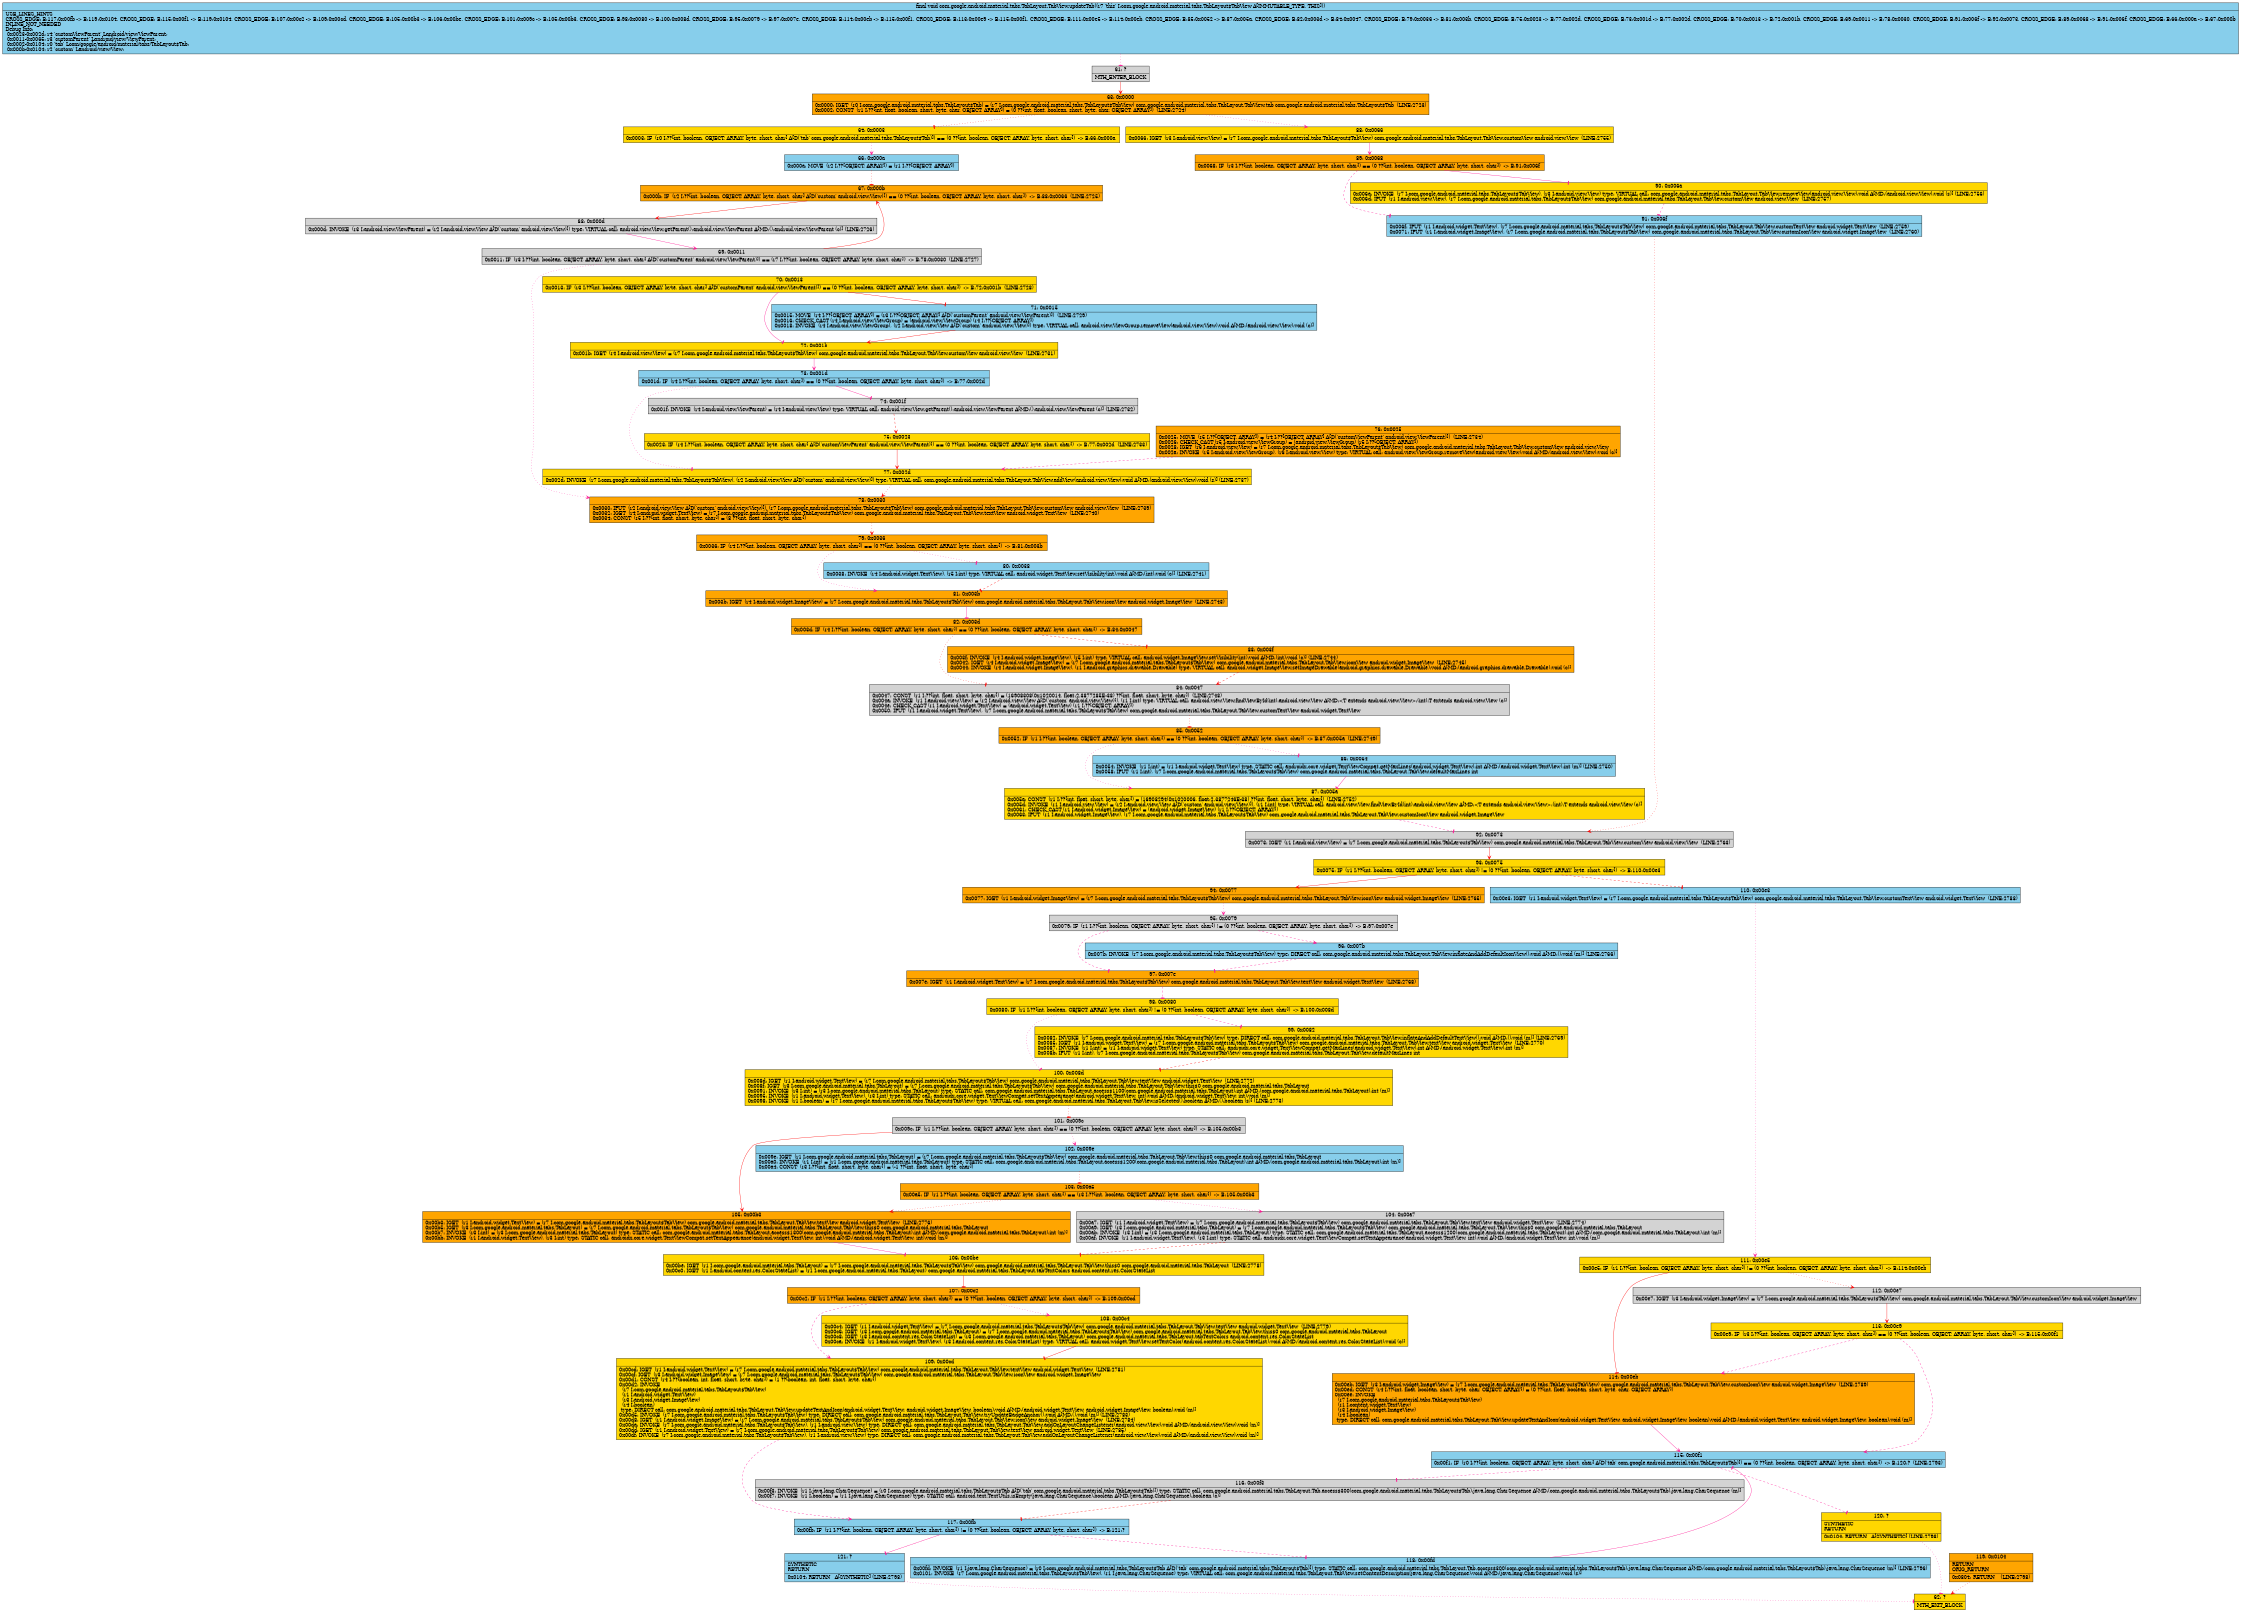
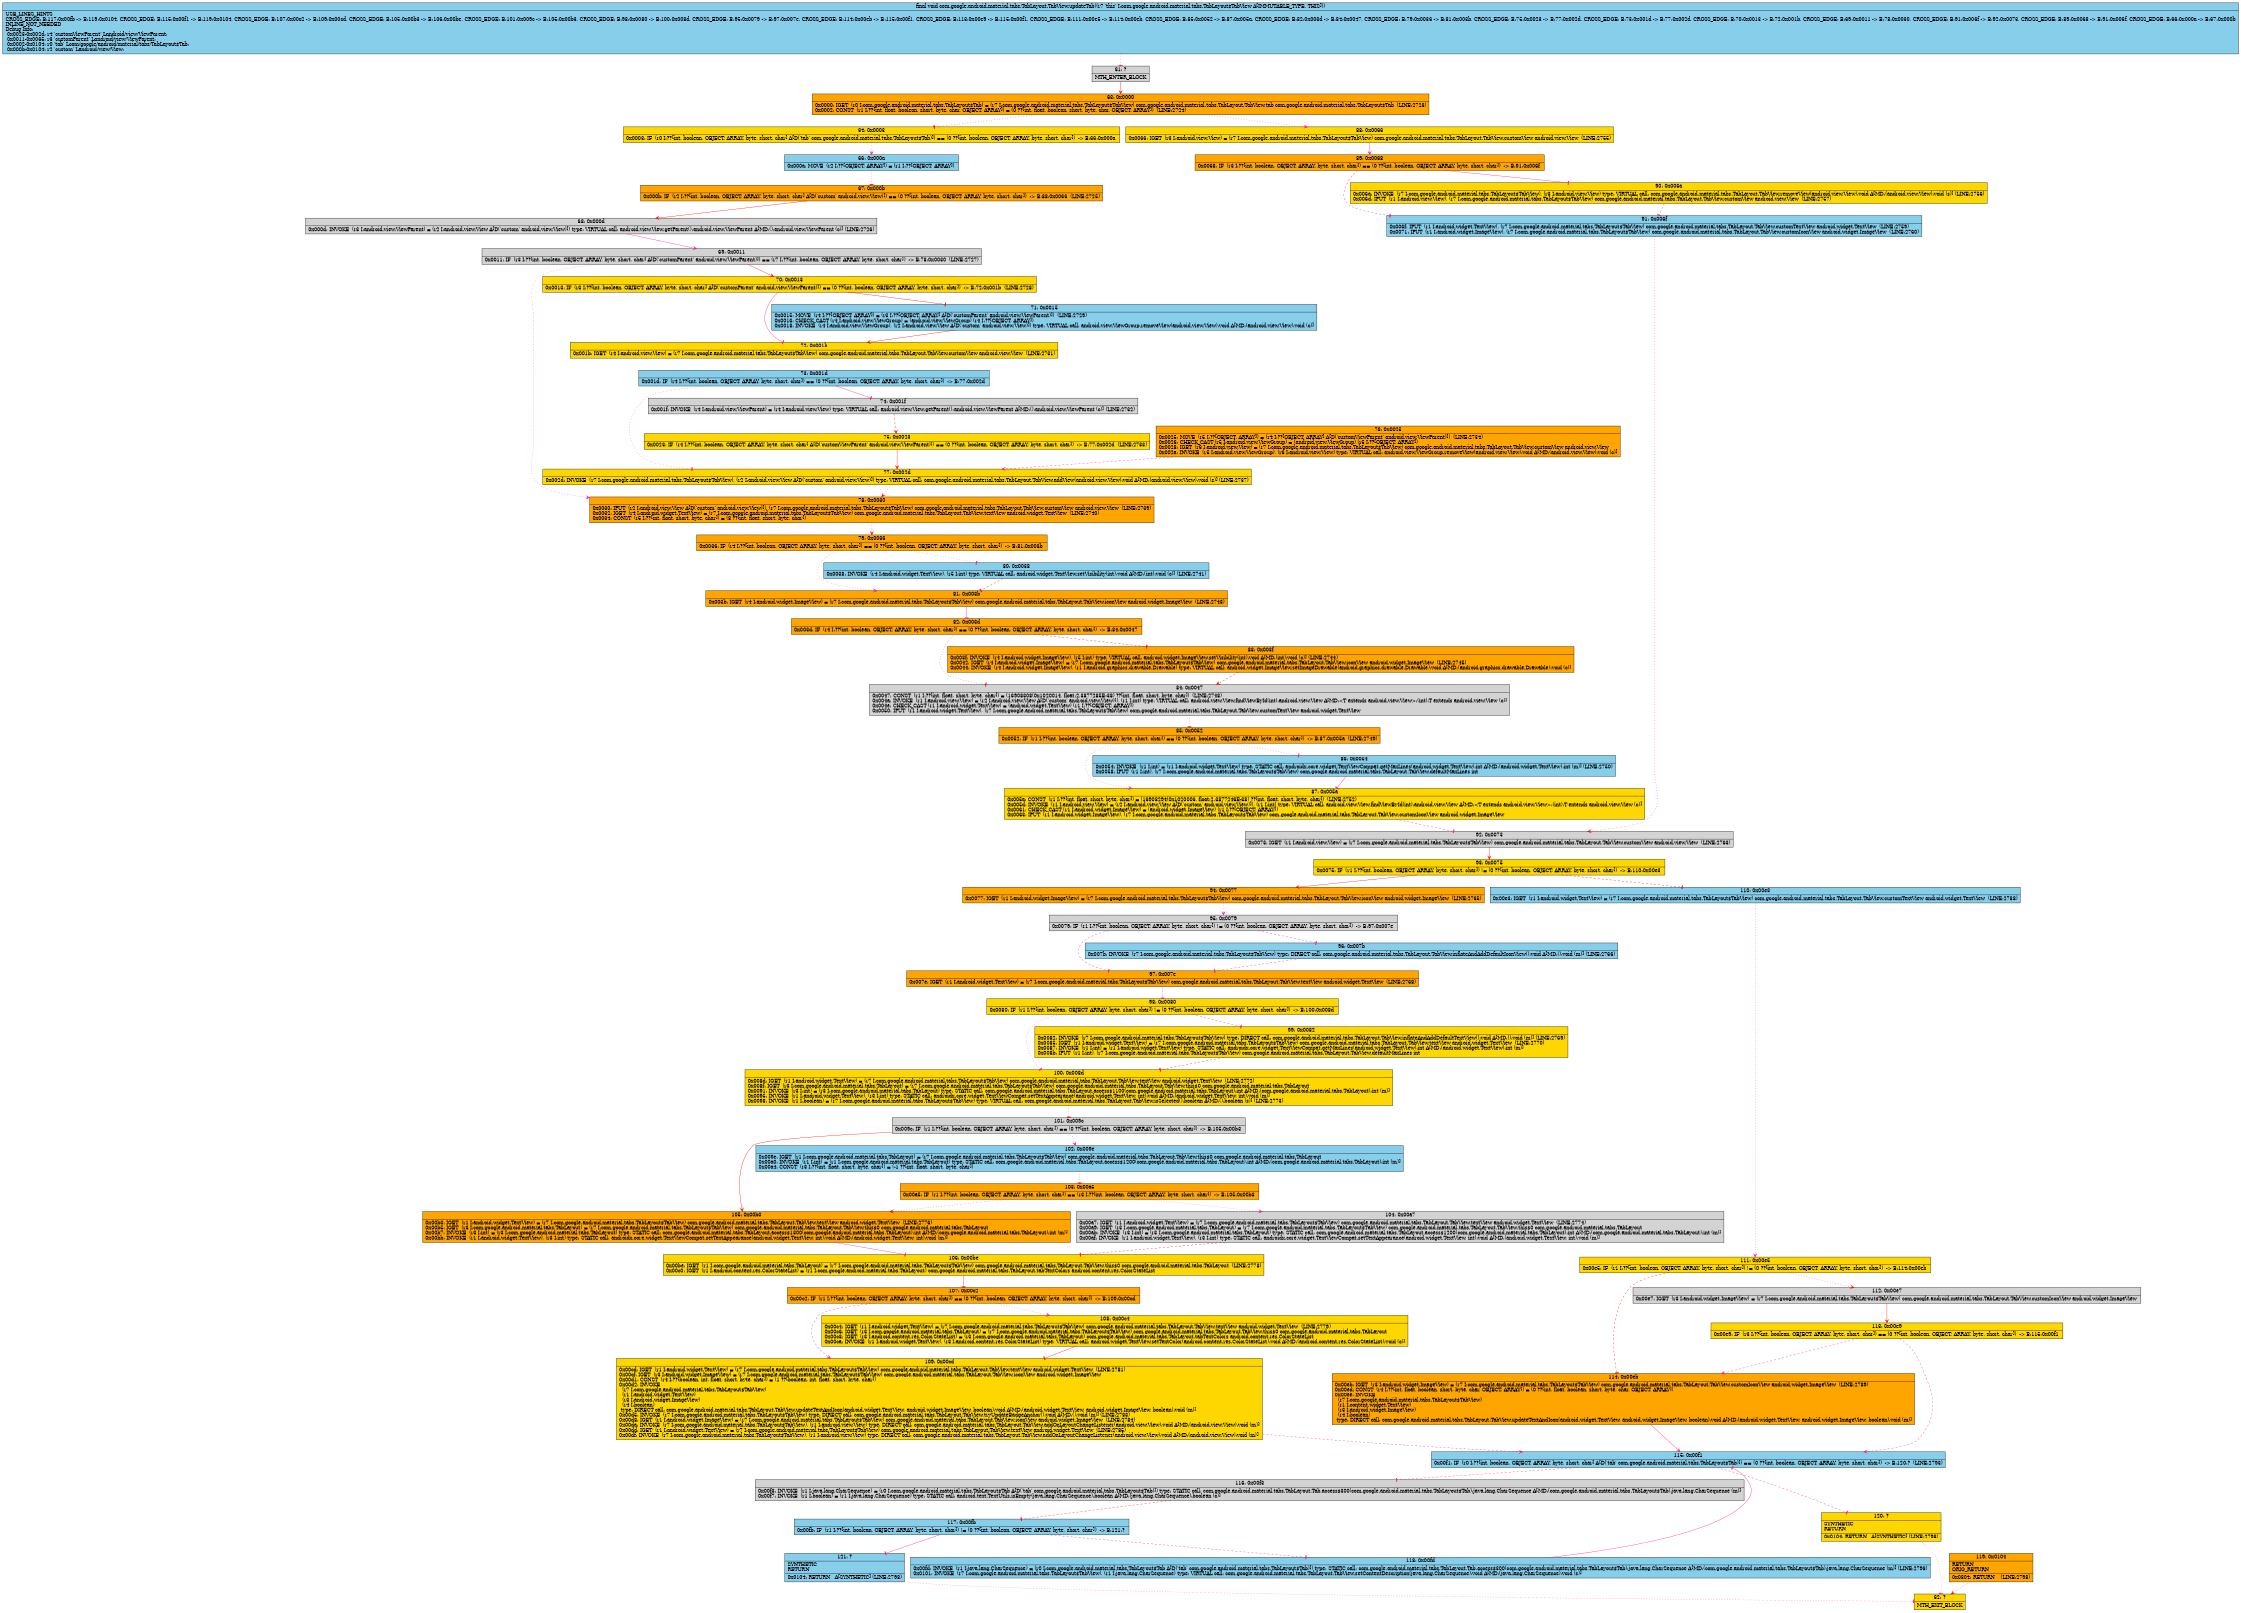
(869, 241) -> (759, 270)
(814, 362) -> none
(1287, 937) -> (1287, 937)
(1619, 1307) -> (1619, 1307)
(760, 1505) -> (1391, 1444)
